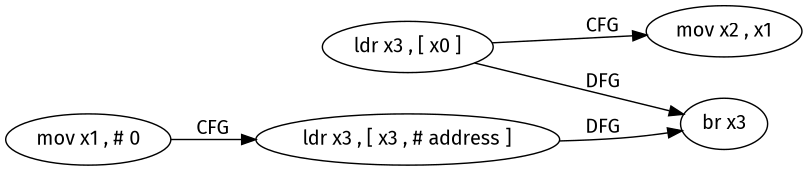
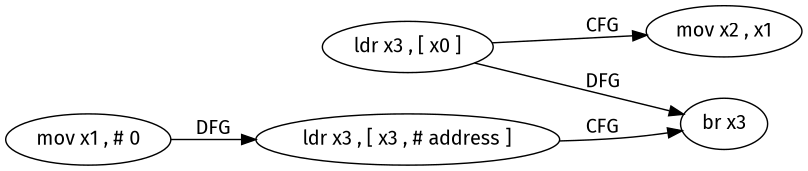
(603, 127) -> (603, 127)
(213, 129) -> (213, 129)
